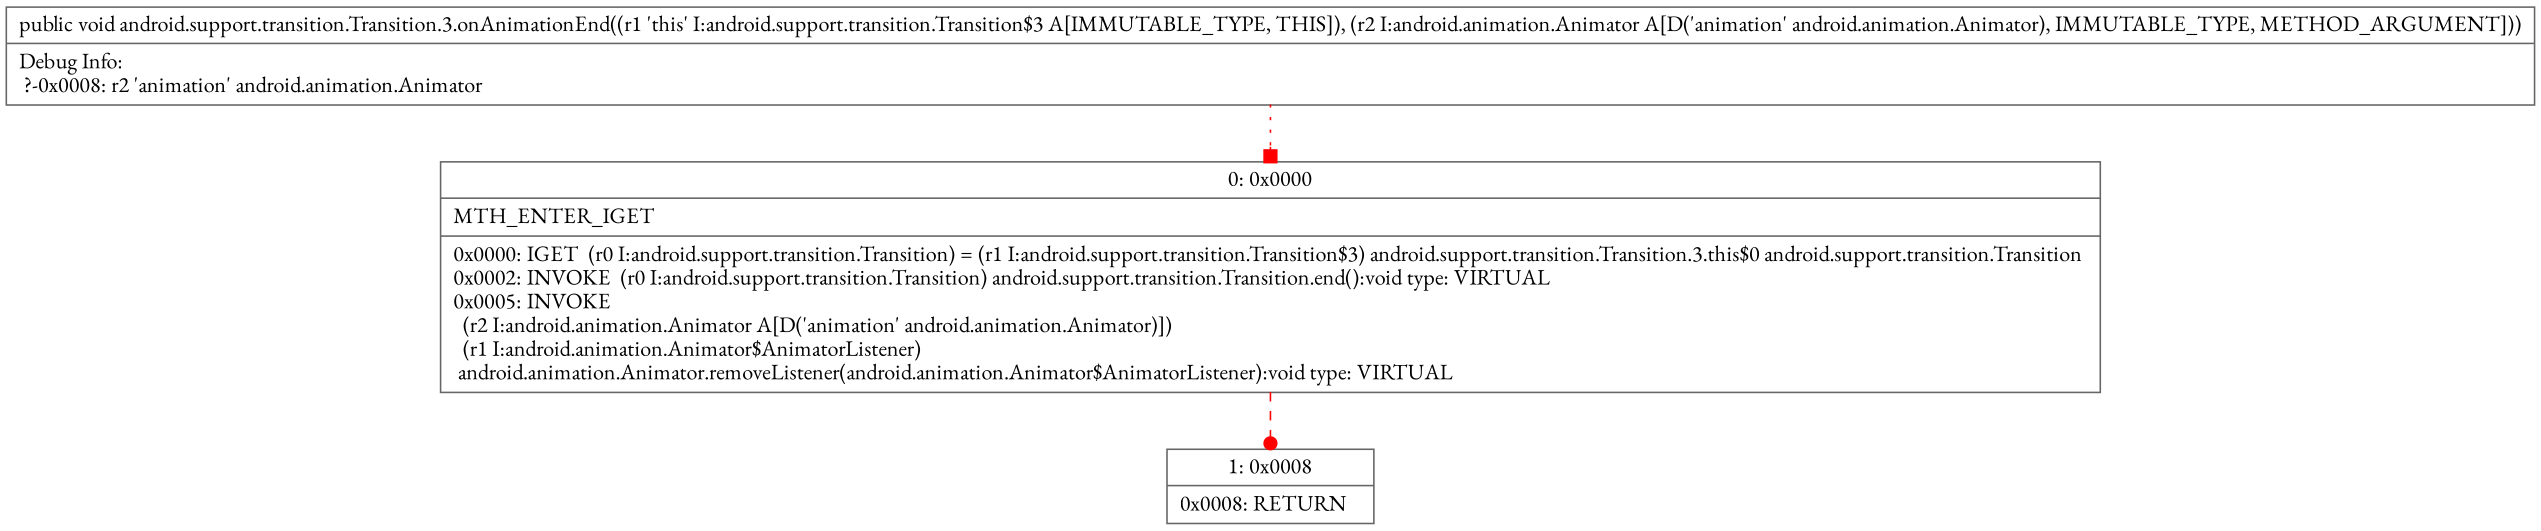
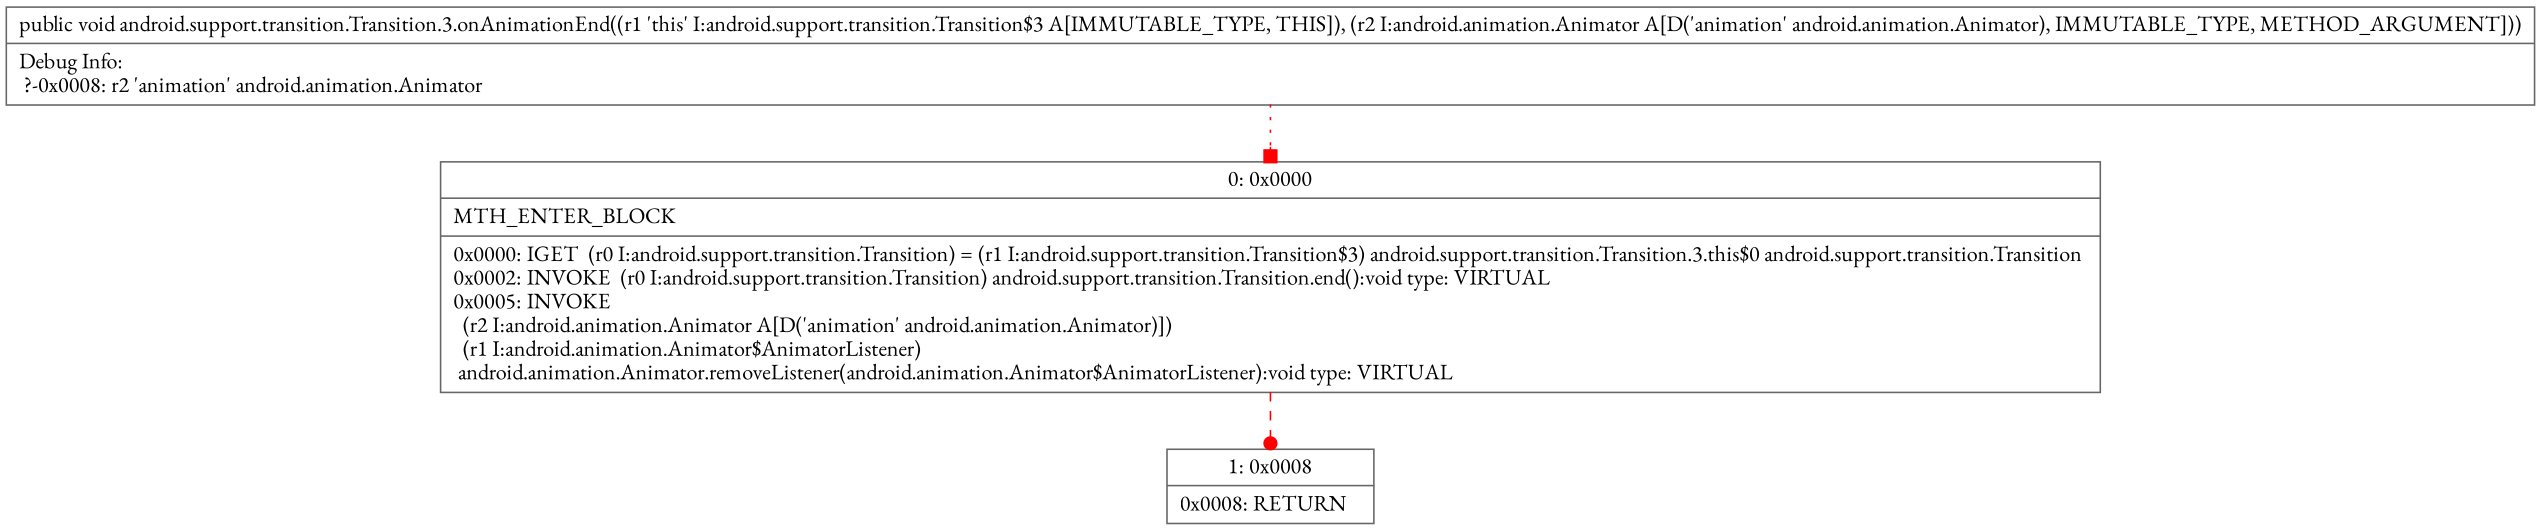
(554, 216) -> (565, 216)
